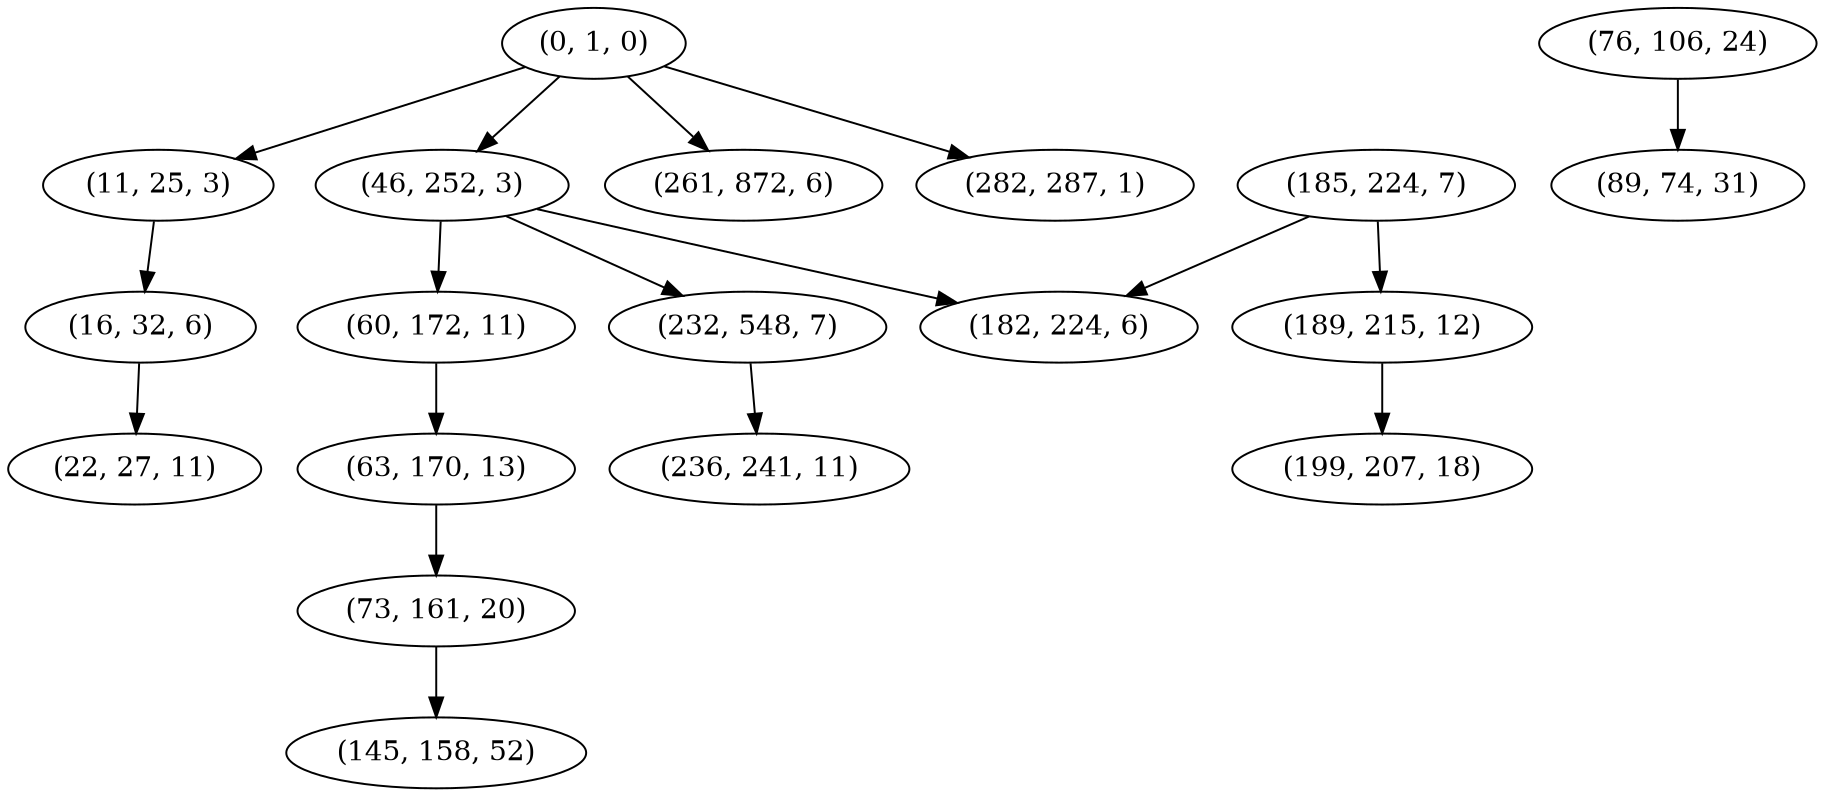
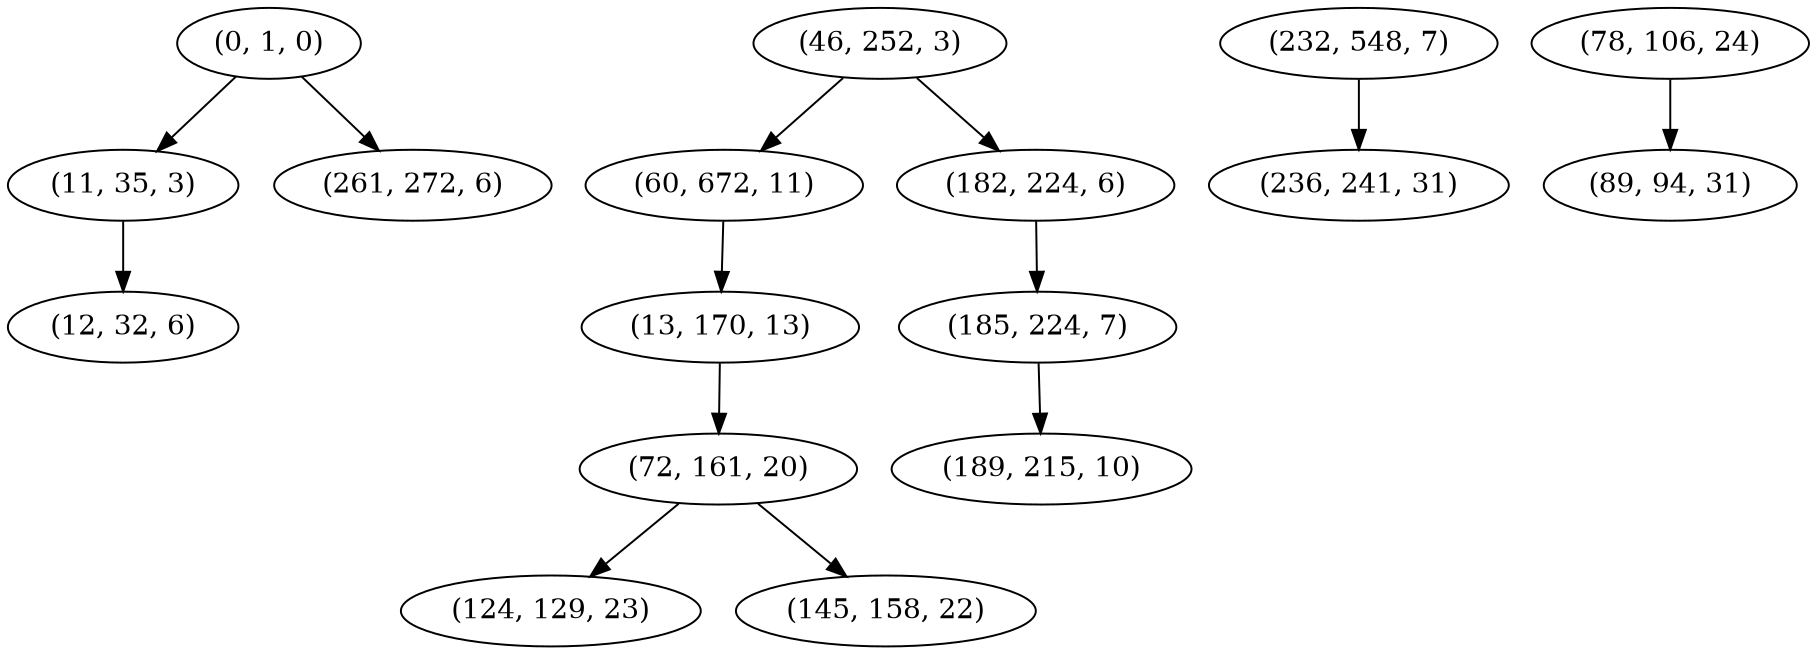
(1678, 43) -> (1670, 43)
(526, 107) -> none
(158, 185) -> (123, 185)
(744, 185) -> (413, 185)
(1055, 185) -> none
(1678, 185) -> (1670, 185)
(585, 252) -> none
(1227, 252) -> (1037, 247)
(141, 327) -> (123, 327)
(436, 327) -> (724, 185)
(1382, 327) -> (1042, 469)
(135, 469) -> none
(436, 469) -> (720, 327)
(759, 469) -> (1359, 185)
(1382, 469) -> none
(436, 611) -> (718, 469)
none -> (551, 611)
(436, 753) -> (886, 611)
